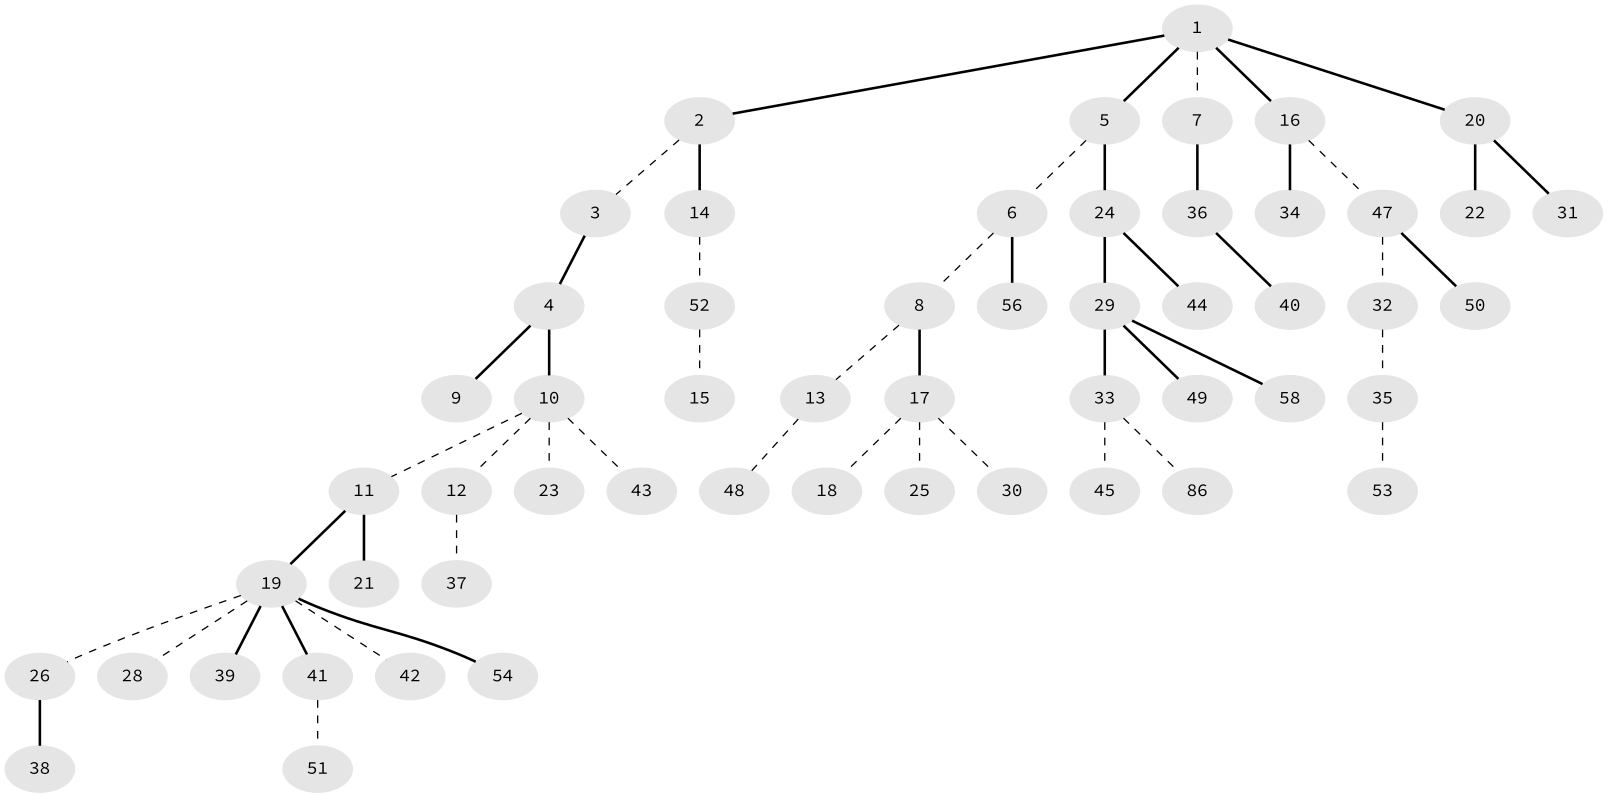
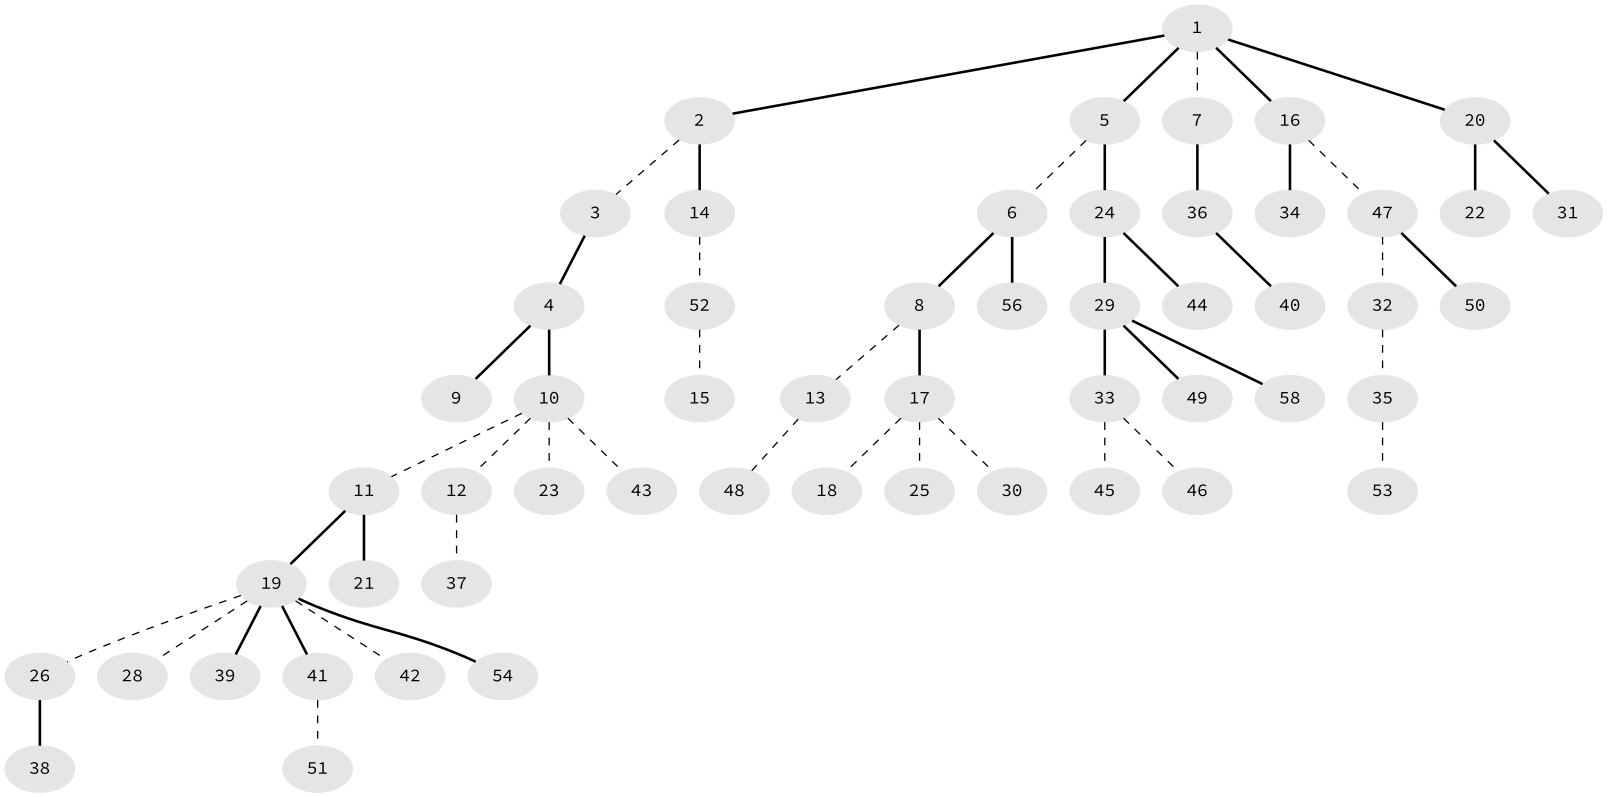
(966, 260) -> (966, 260)
(1197, 491) -> (1197, 491)
